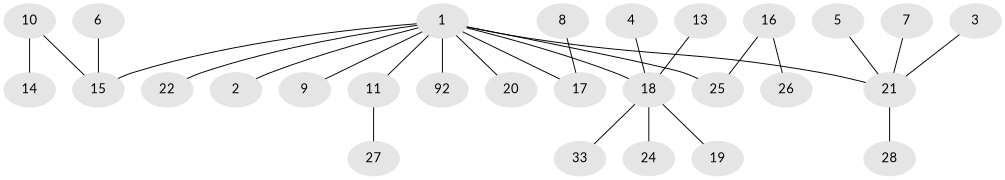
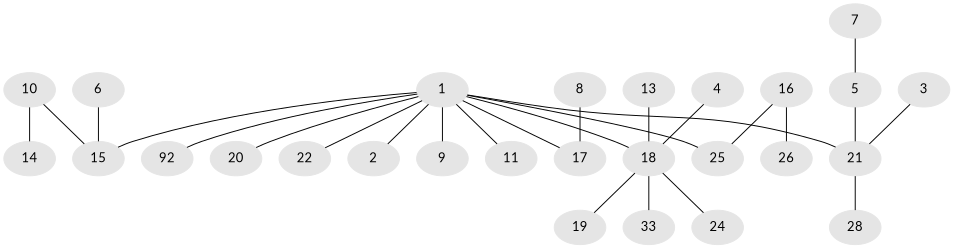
(898, 55) -> (855, 56)
(374, 159) -> none
